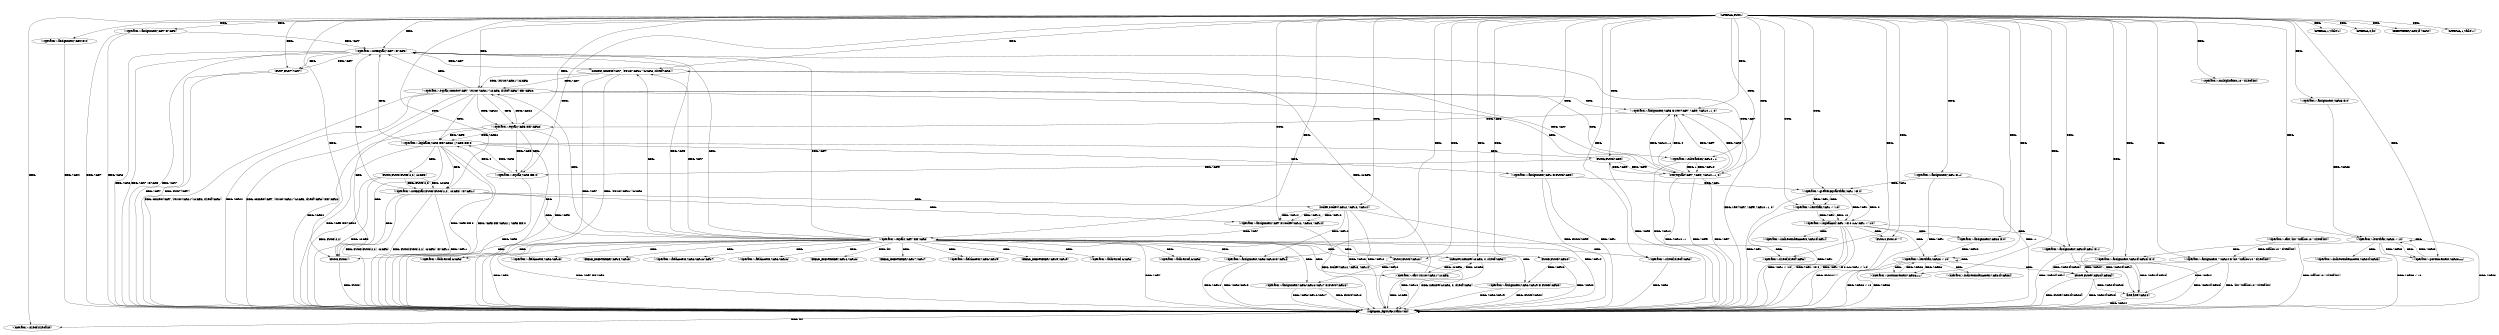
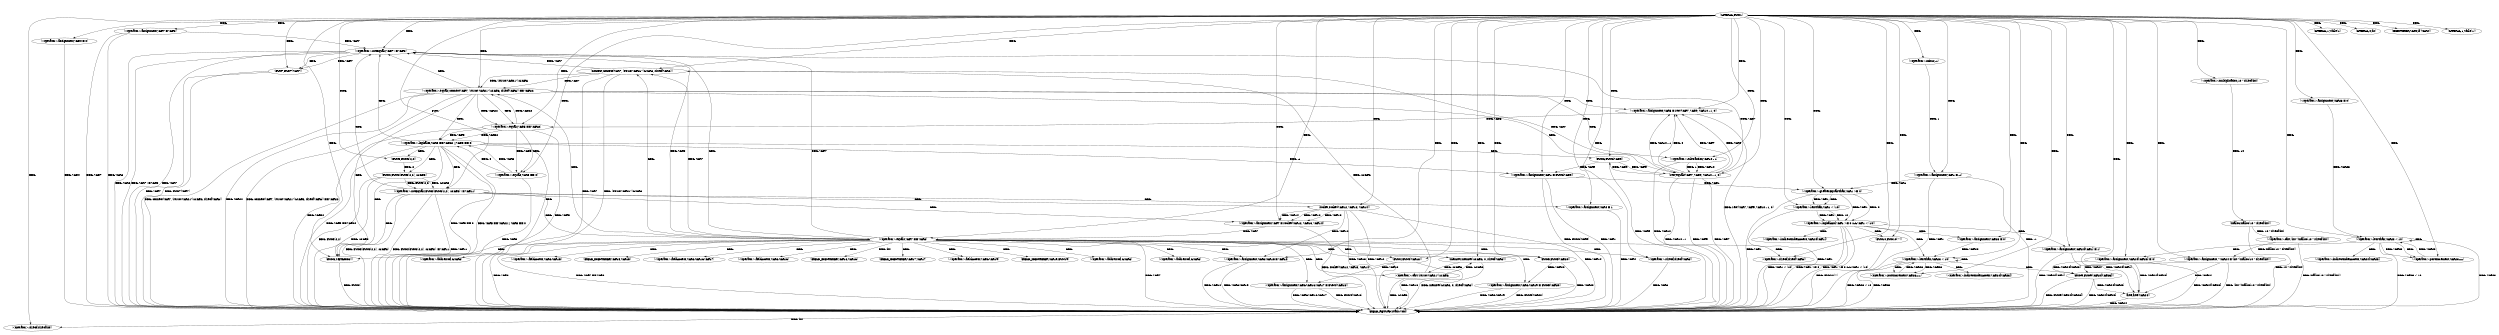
none -> (1924, 61)
(499, 67) -> (504, 61)
(436, 111) -> (436, 111)
none -> (404, 159)
(1295, 159) -> (1295, 159)
(1069, 168) -> (1578, 167)
none -> (1590, 208)
none -> (2251, 224)
(668, 242) -> (1358, 246)
(339, 260) -> (339, 260)
(1045, 260) -> (1045, 260)
(1388, 312) -> (1388, 312)
